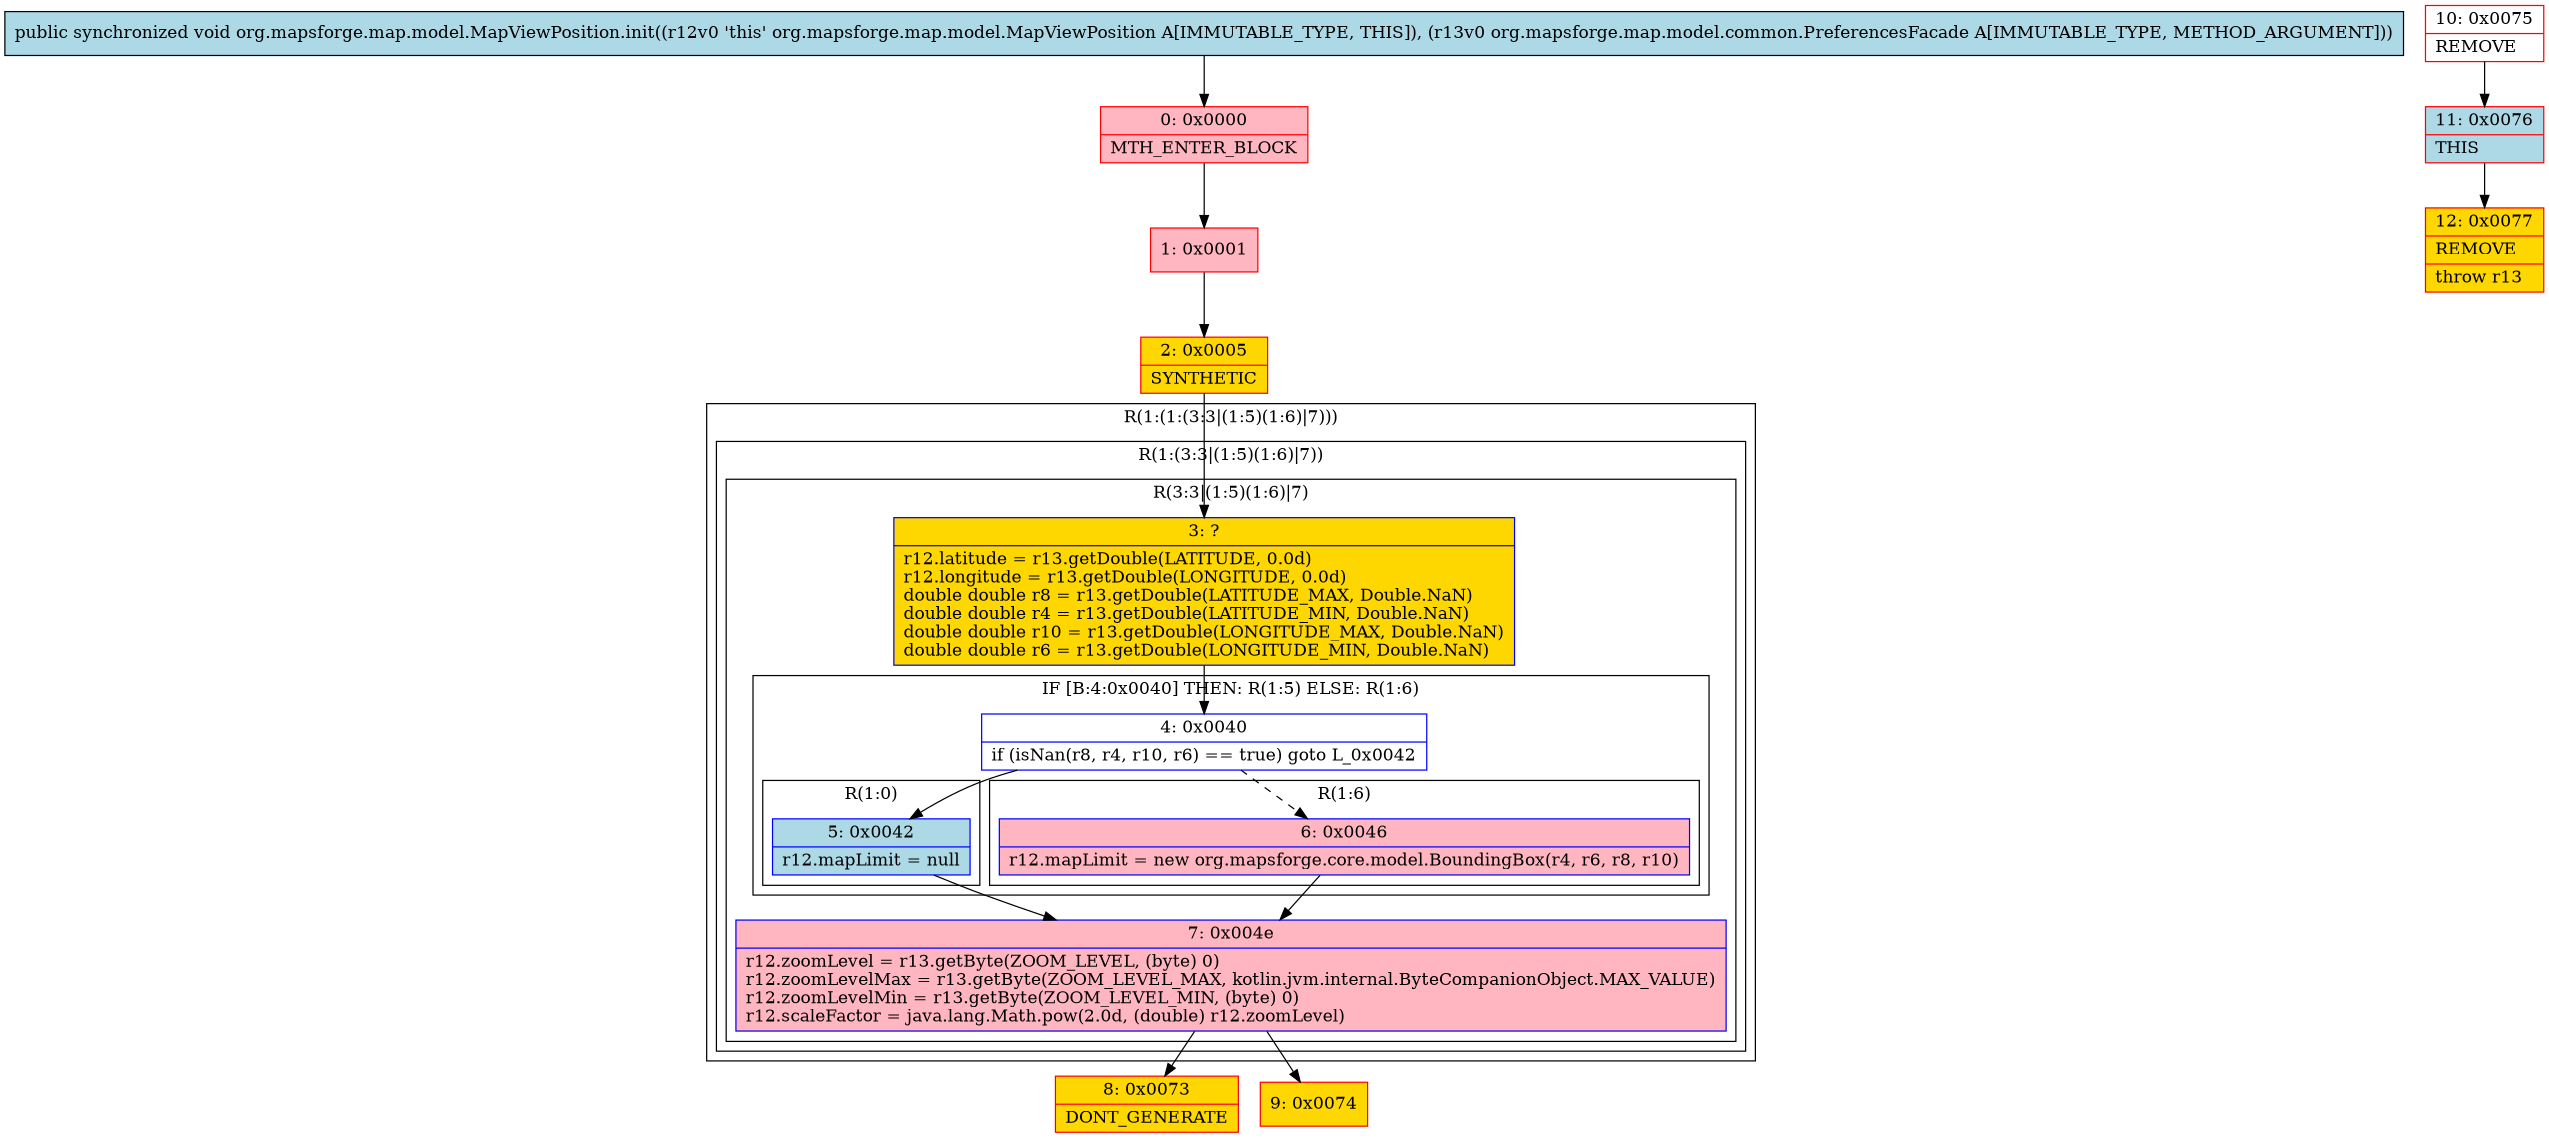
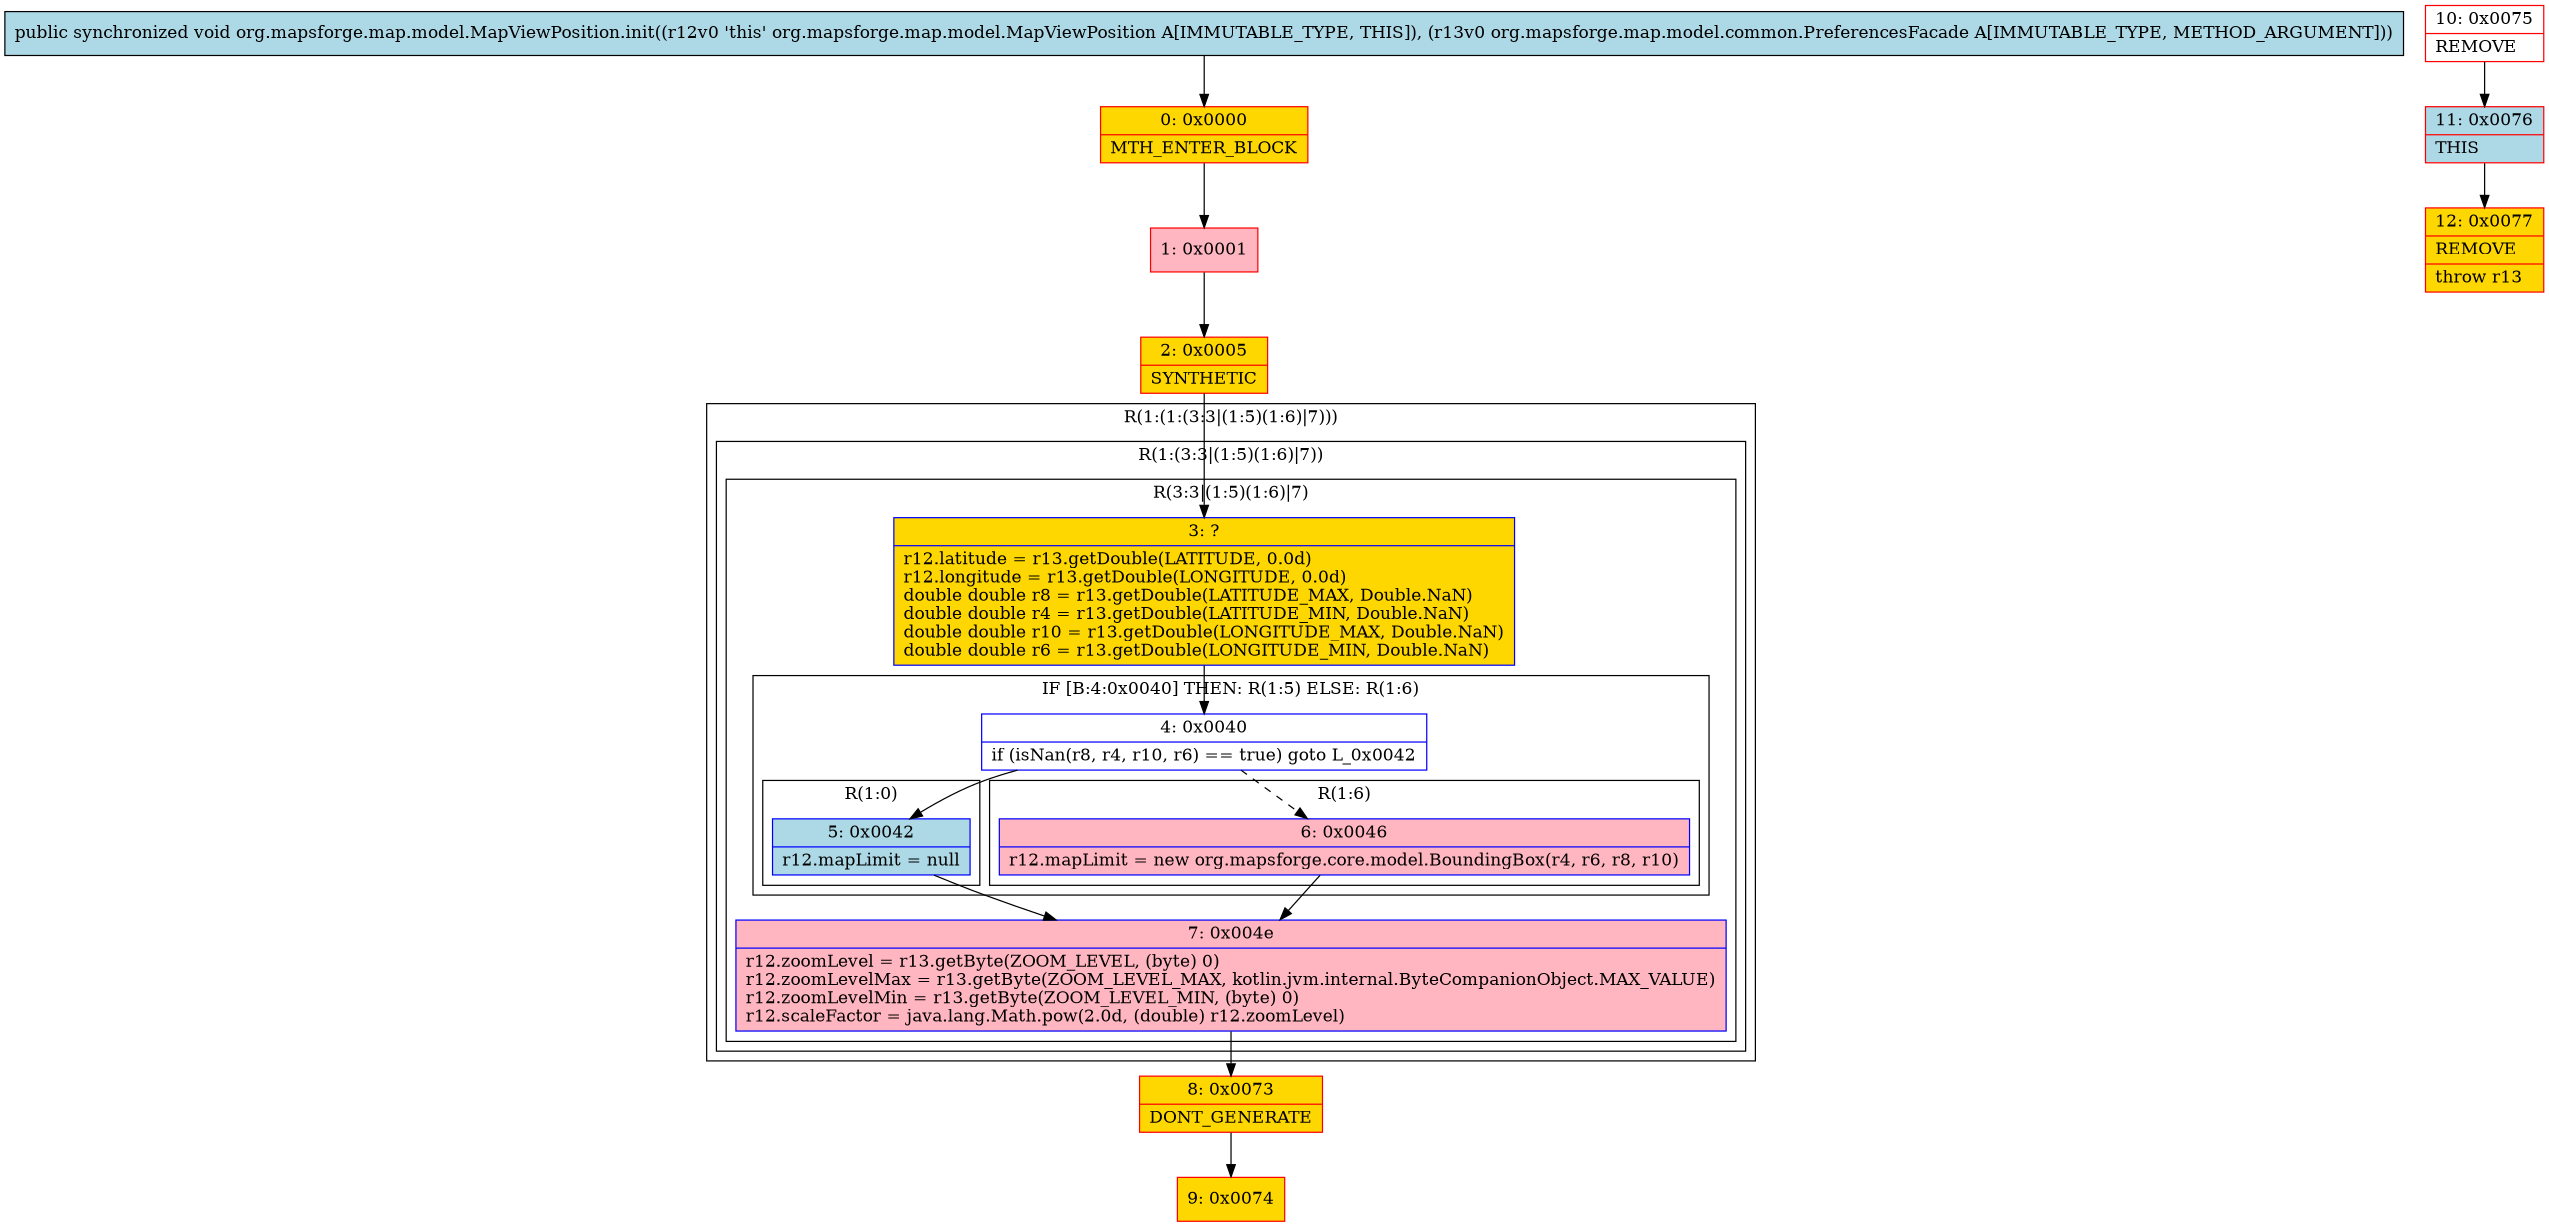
(1204, 135) -> (1204, 135)
(1280, 1052) -> (1231, 1149)
